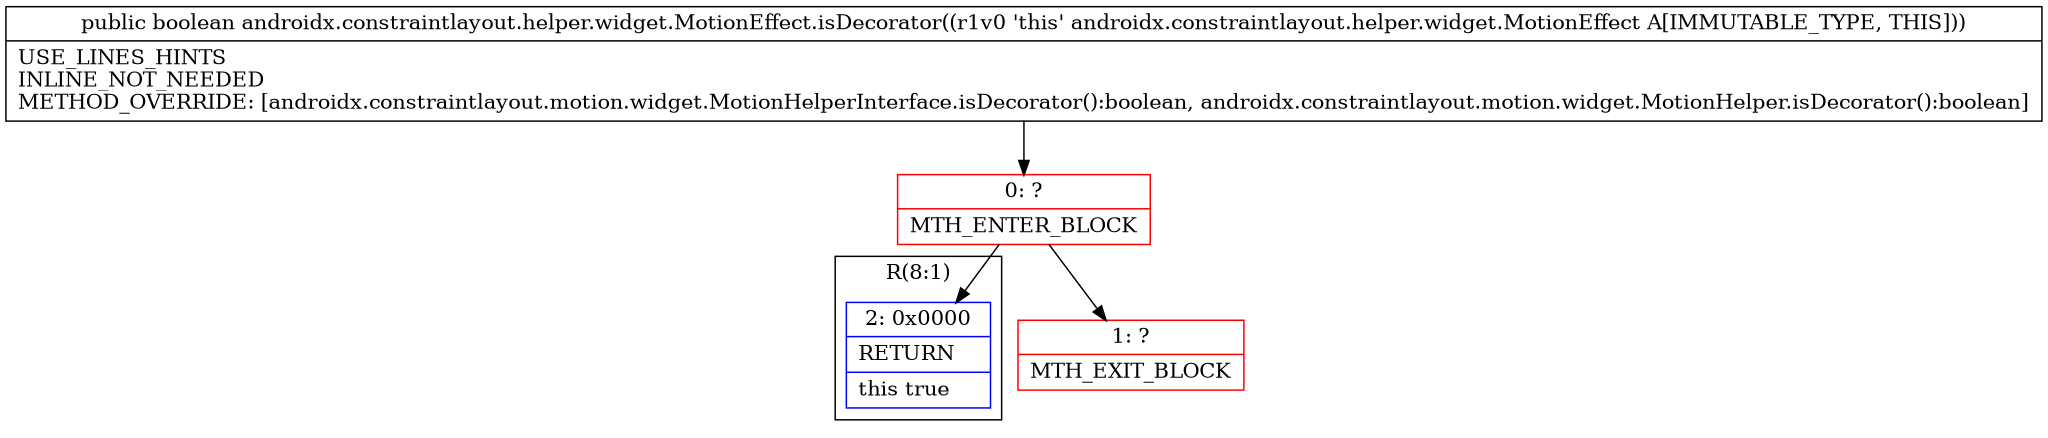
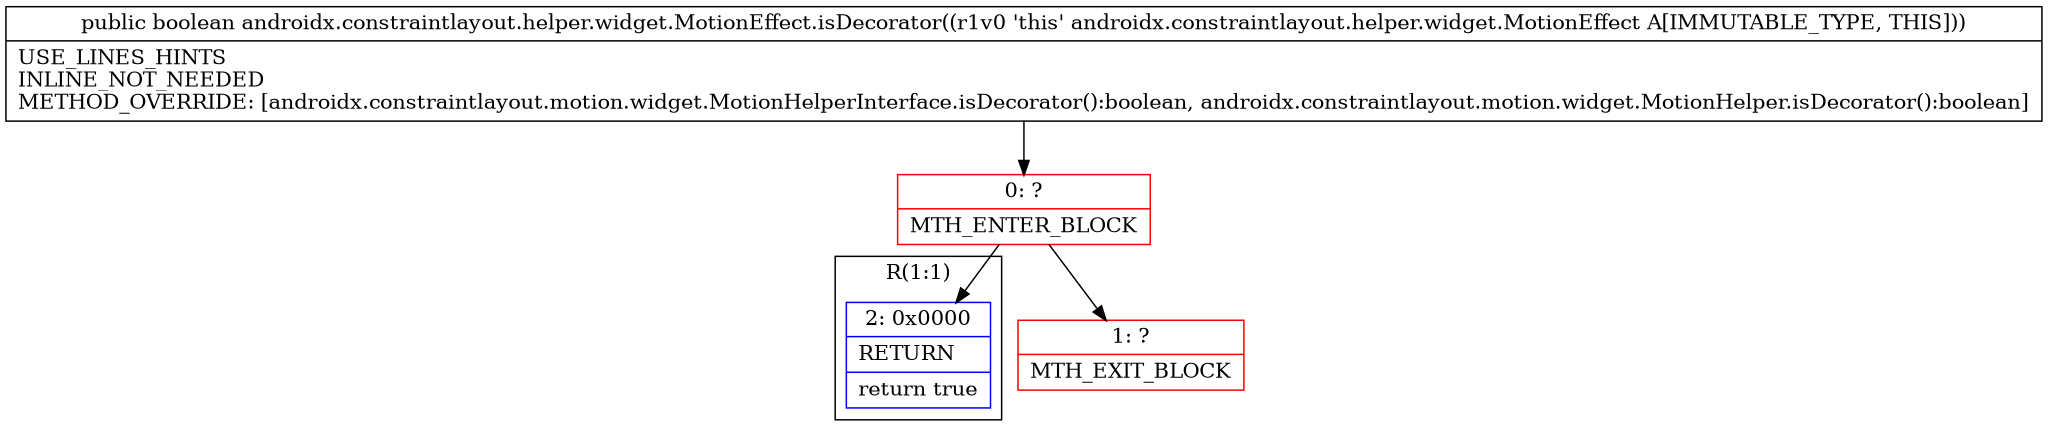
(918, 273) -> (918, 273)
(904, 389) -> (918, 389)
